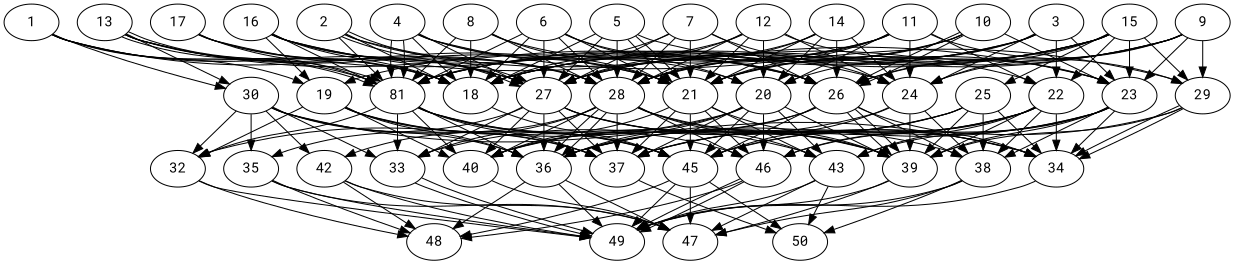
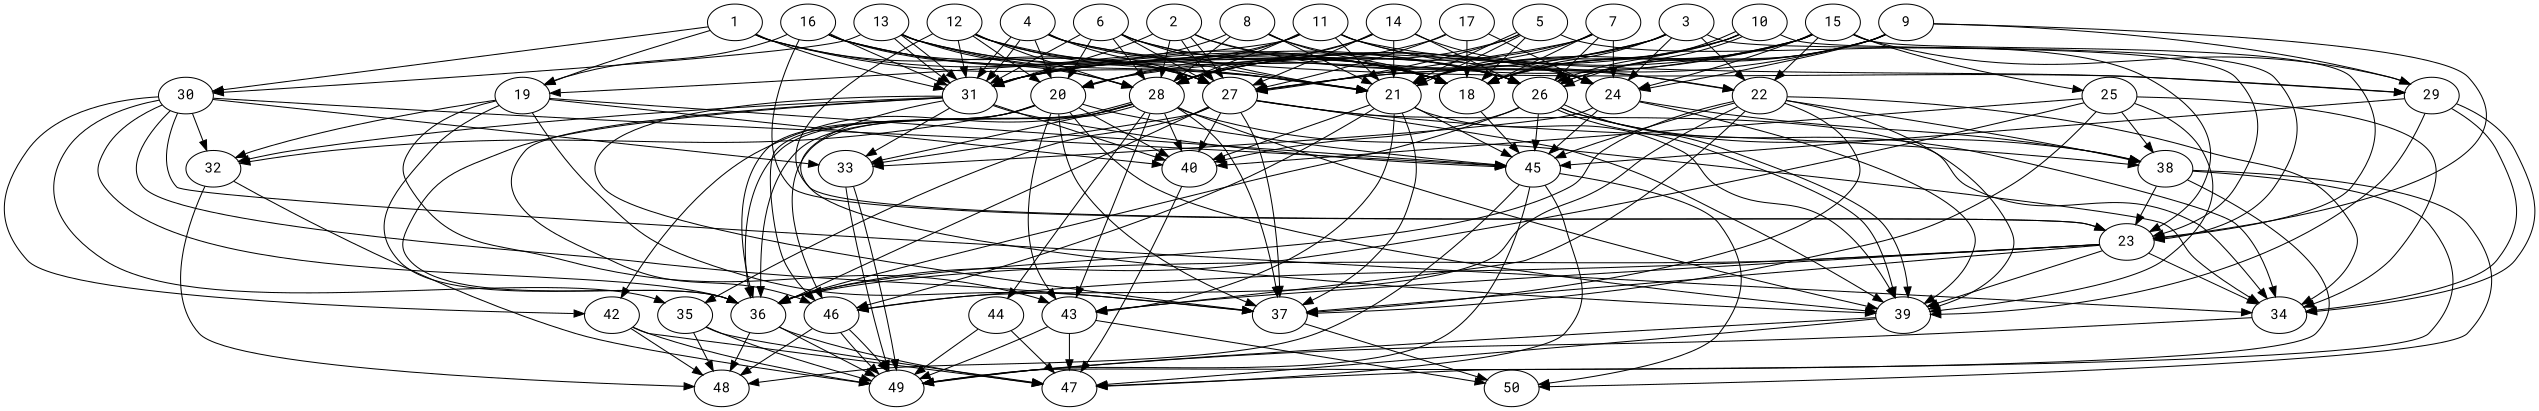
(398, 96) -> (970, 96)
(1040, 140) -> (2149, 200)
none -> (996, 315)
